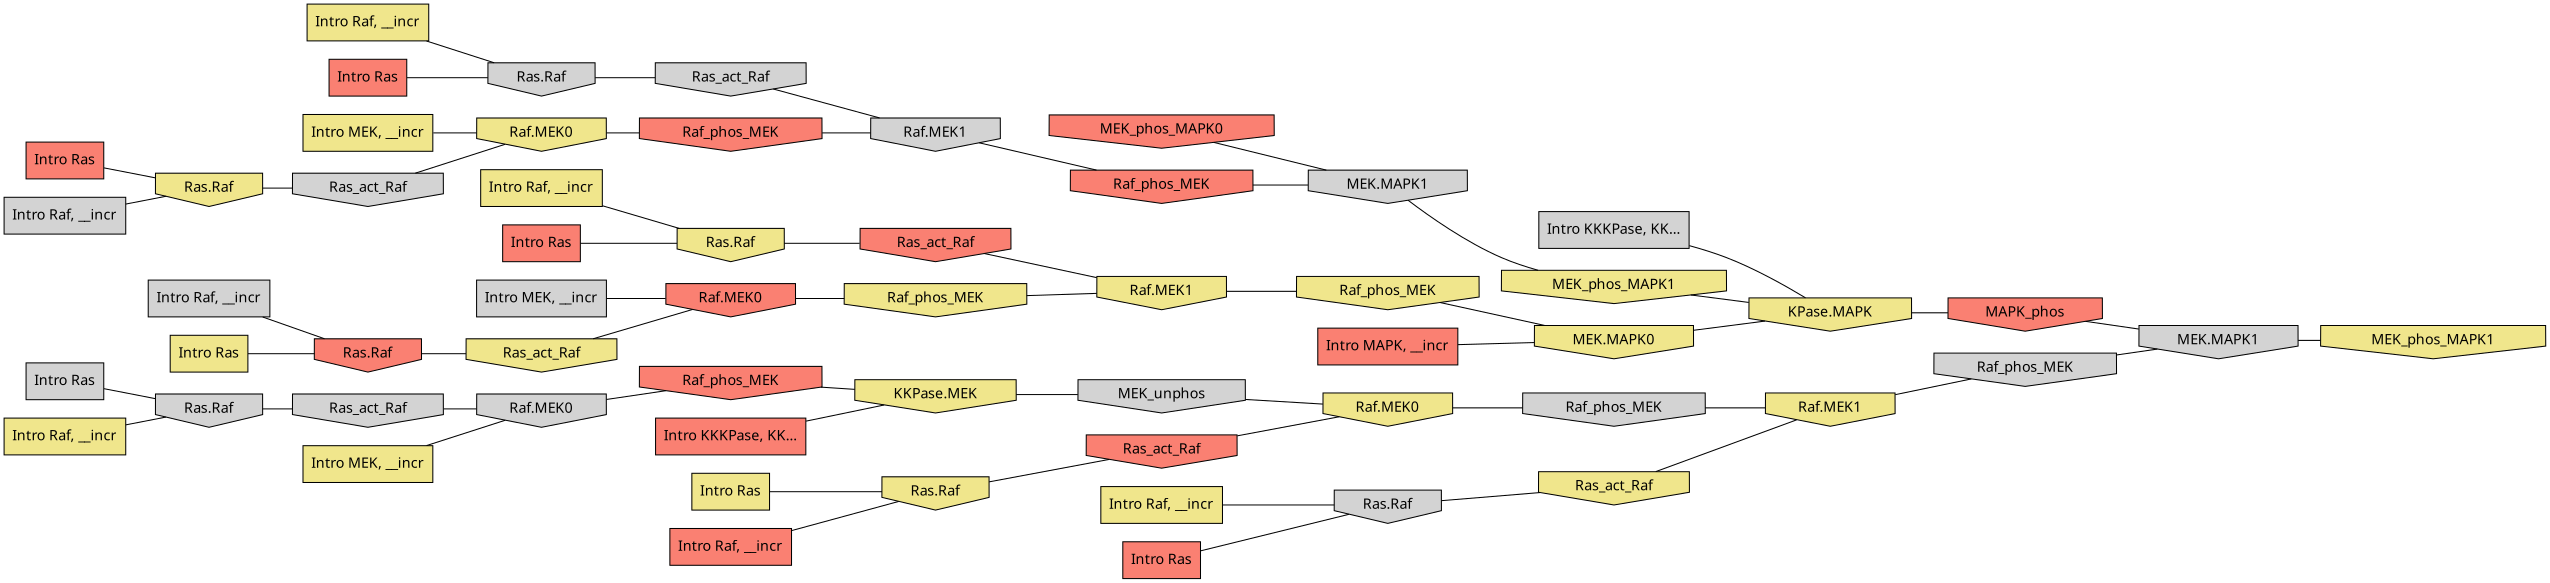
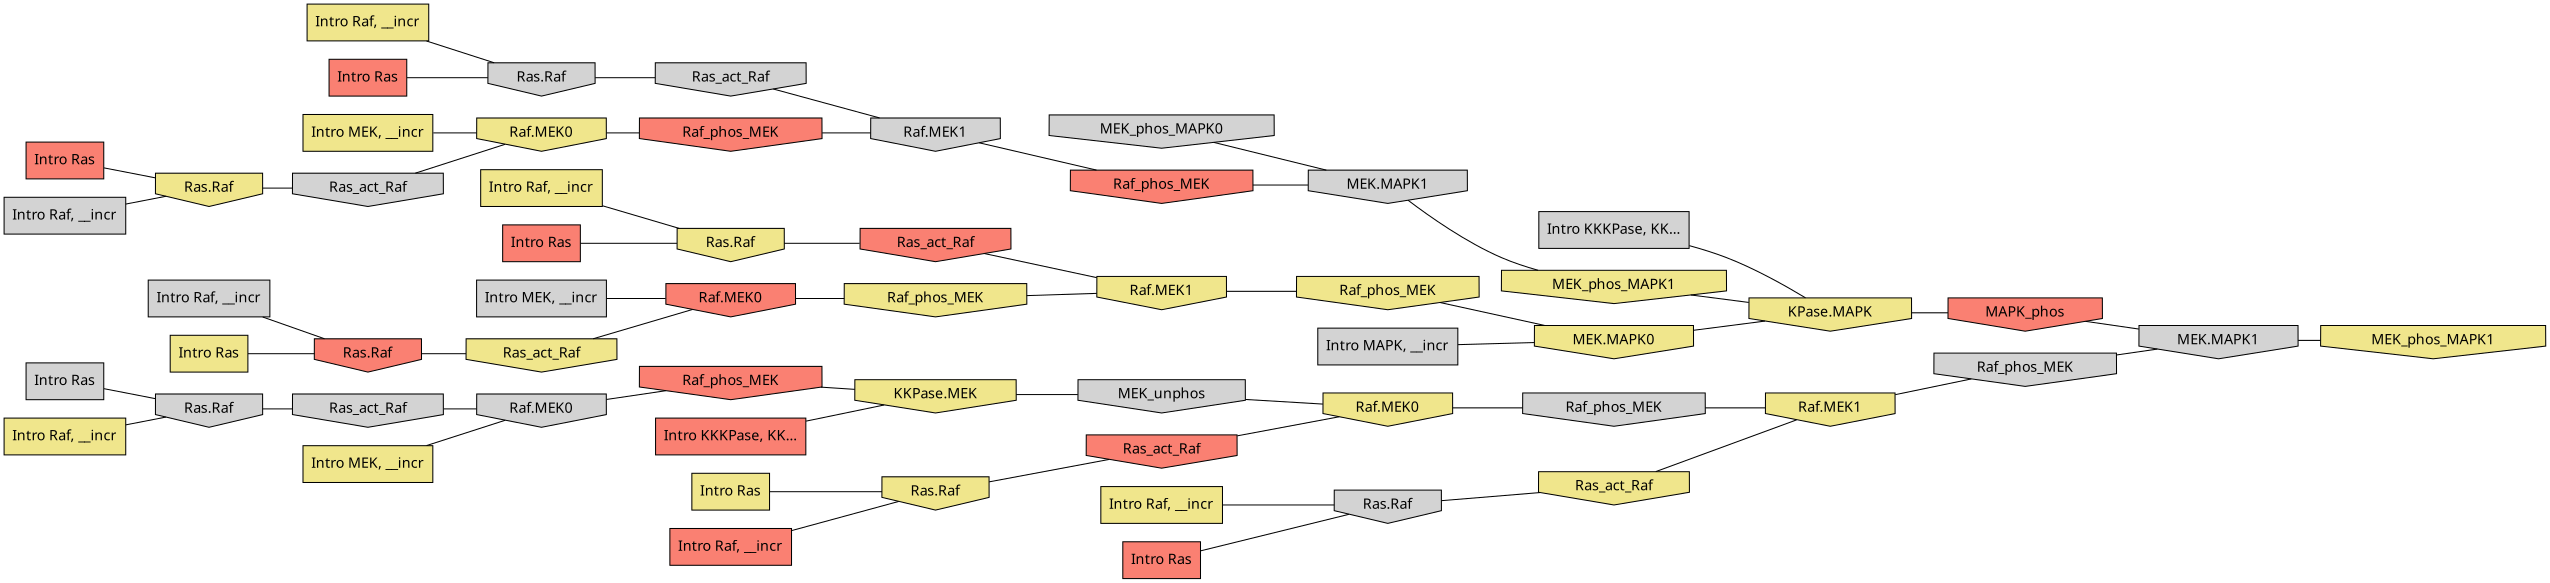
(1162, 130) -> (1162, 130)
(1388, 347) -> (1388, 347)
